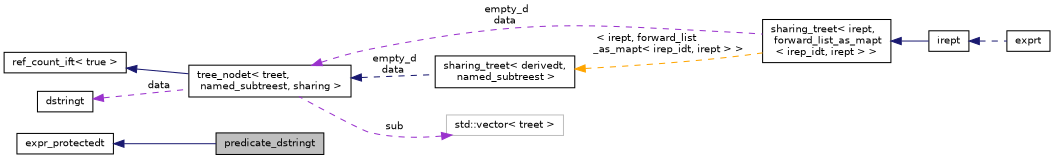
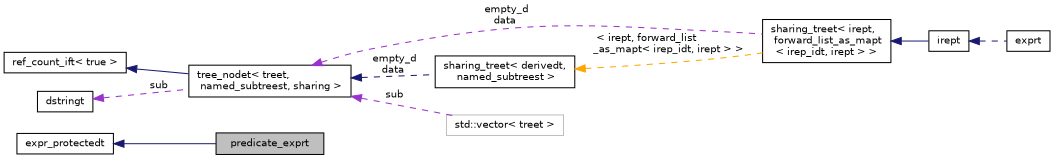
(158, 86) -> (158, 86)
(366, 131) -> (407, 107)
(270, 144) -> (270, 144)
